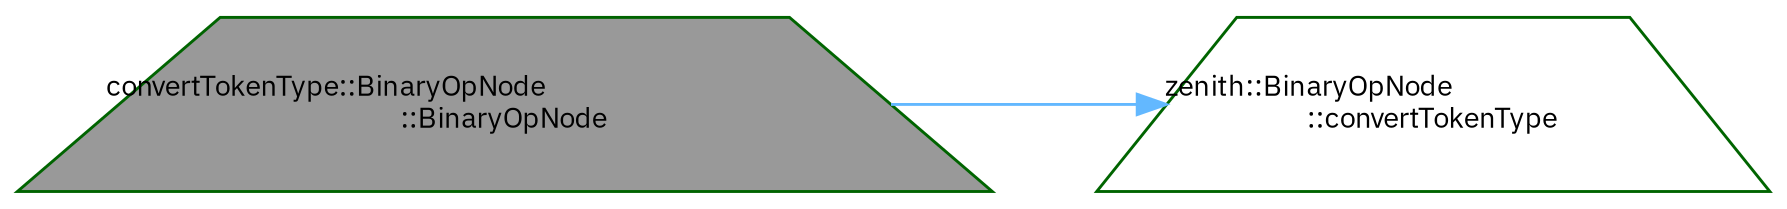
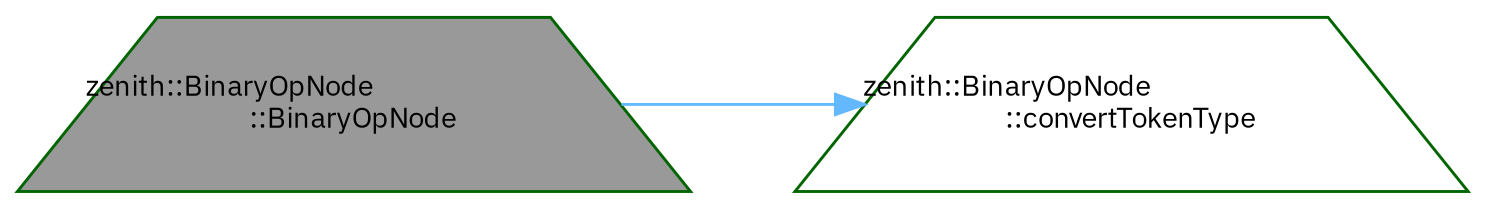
(505, 104) -> (354, 104)
